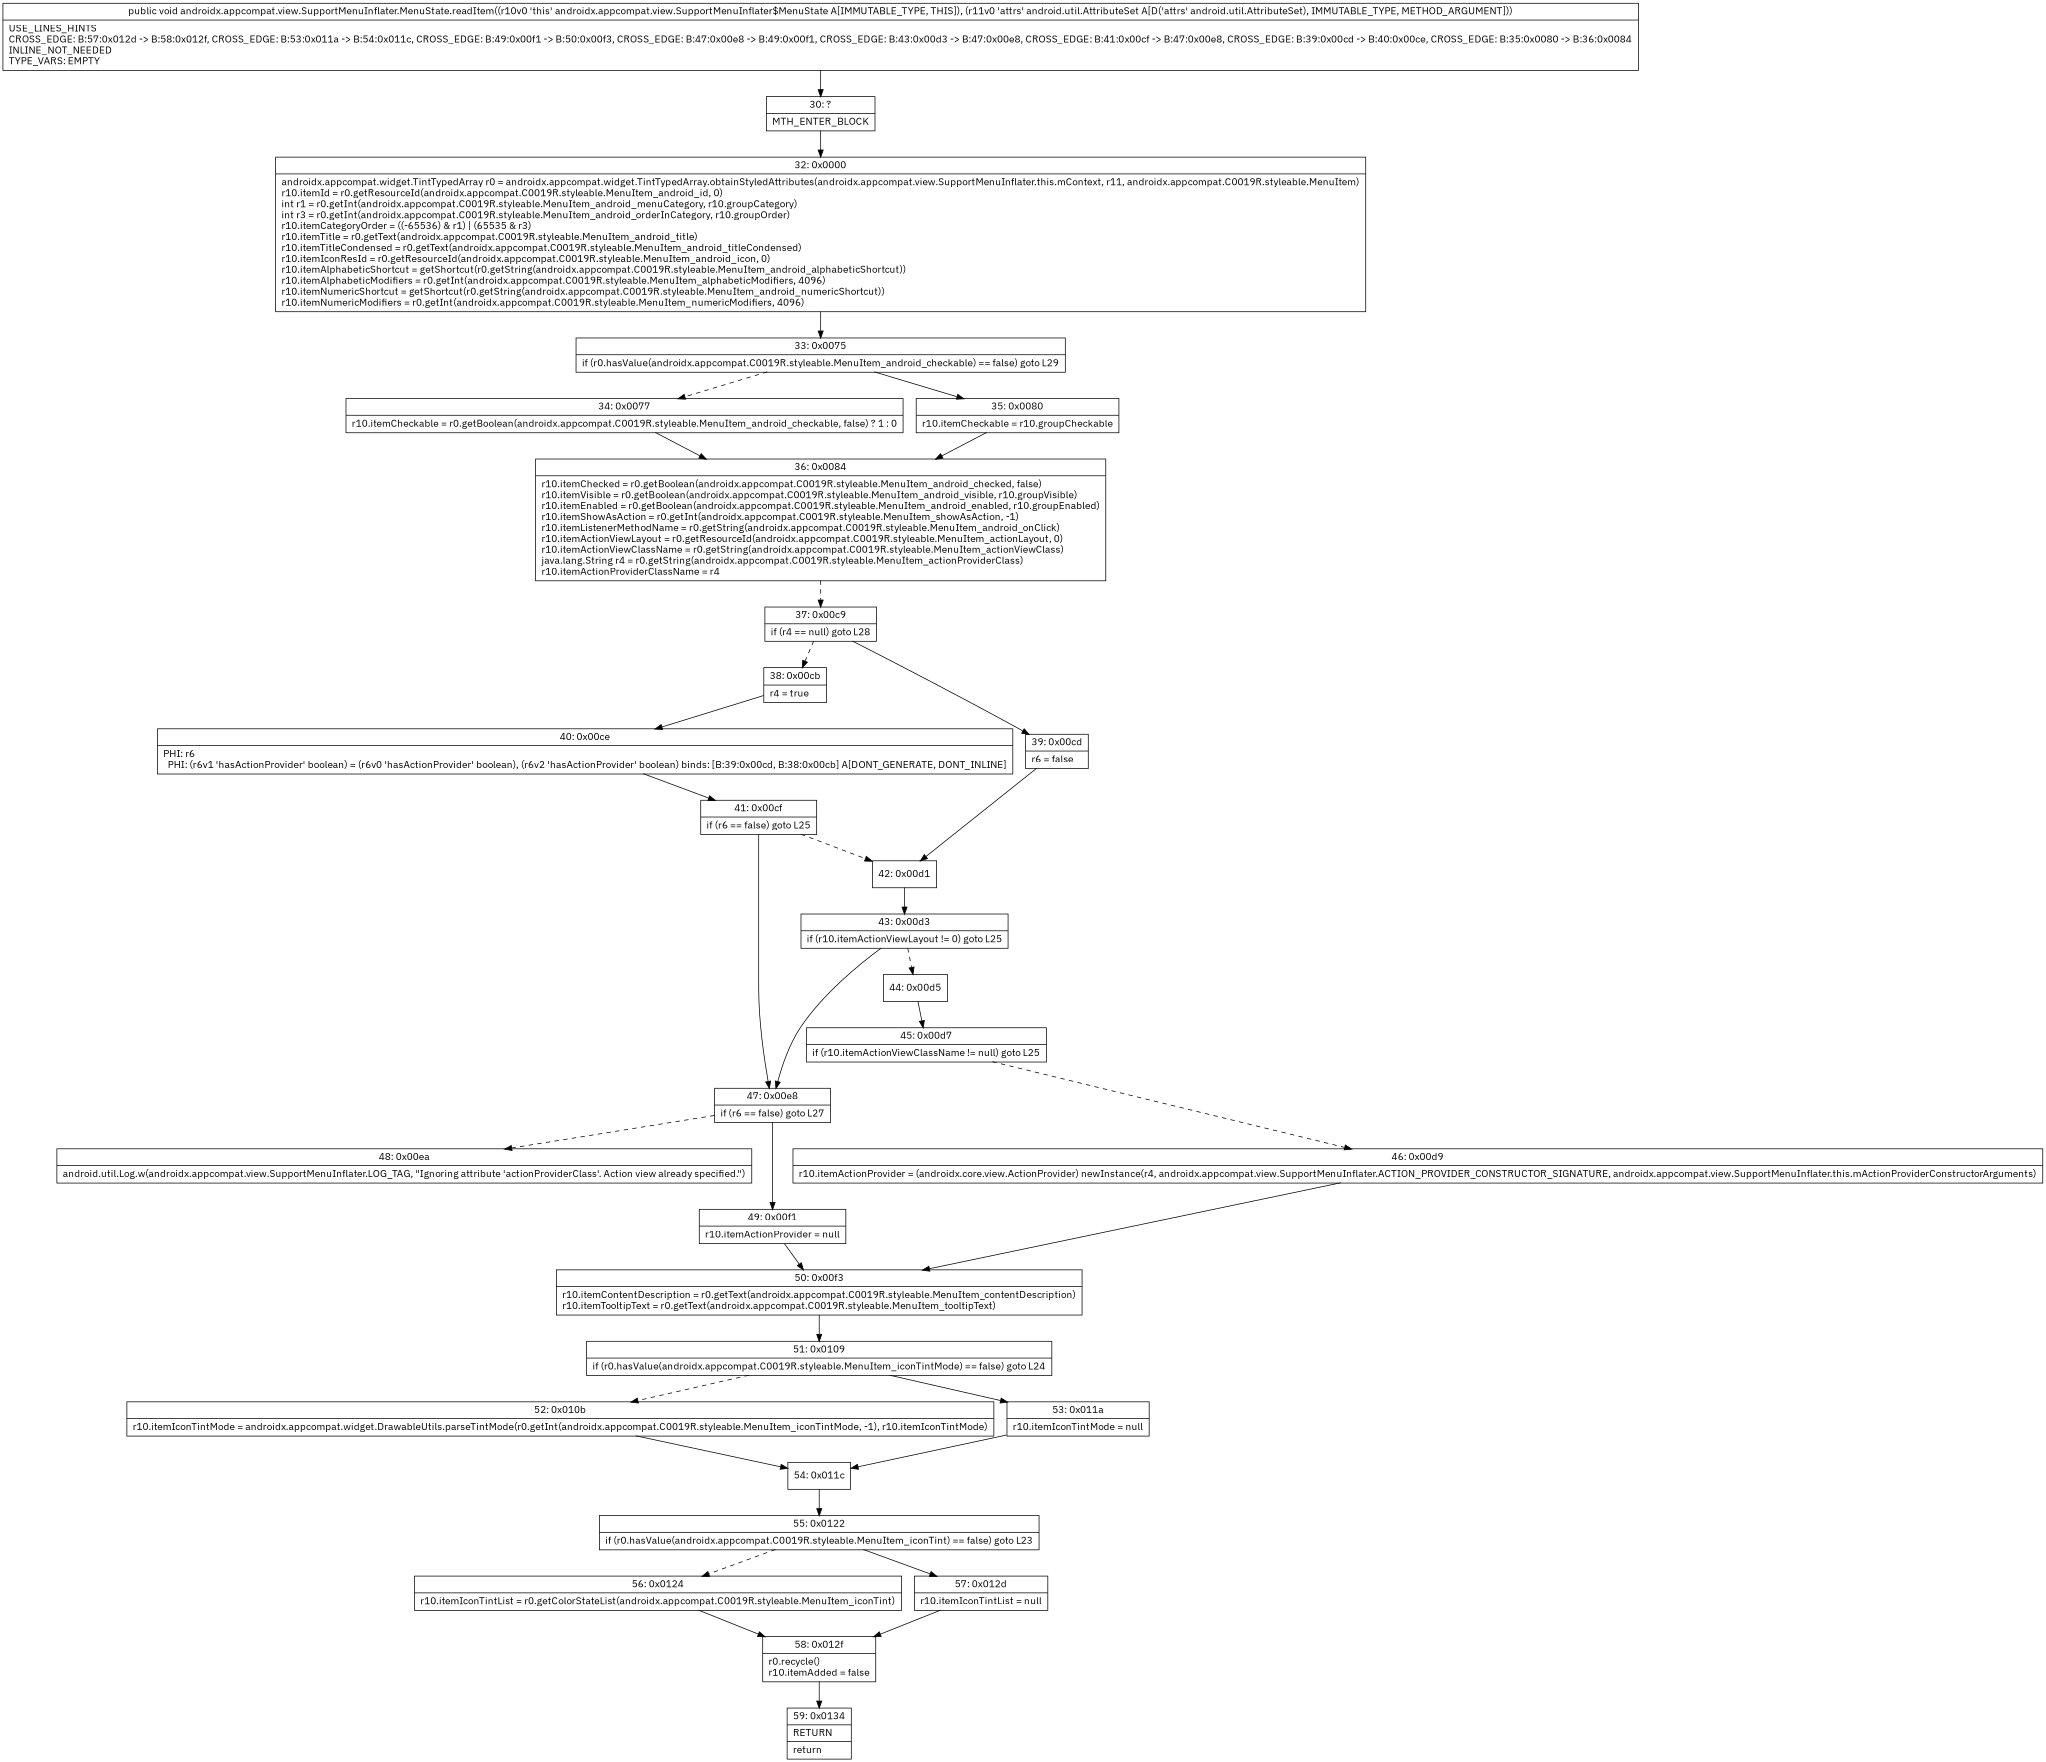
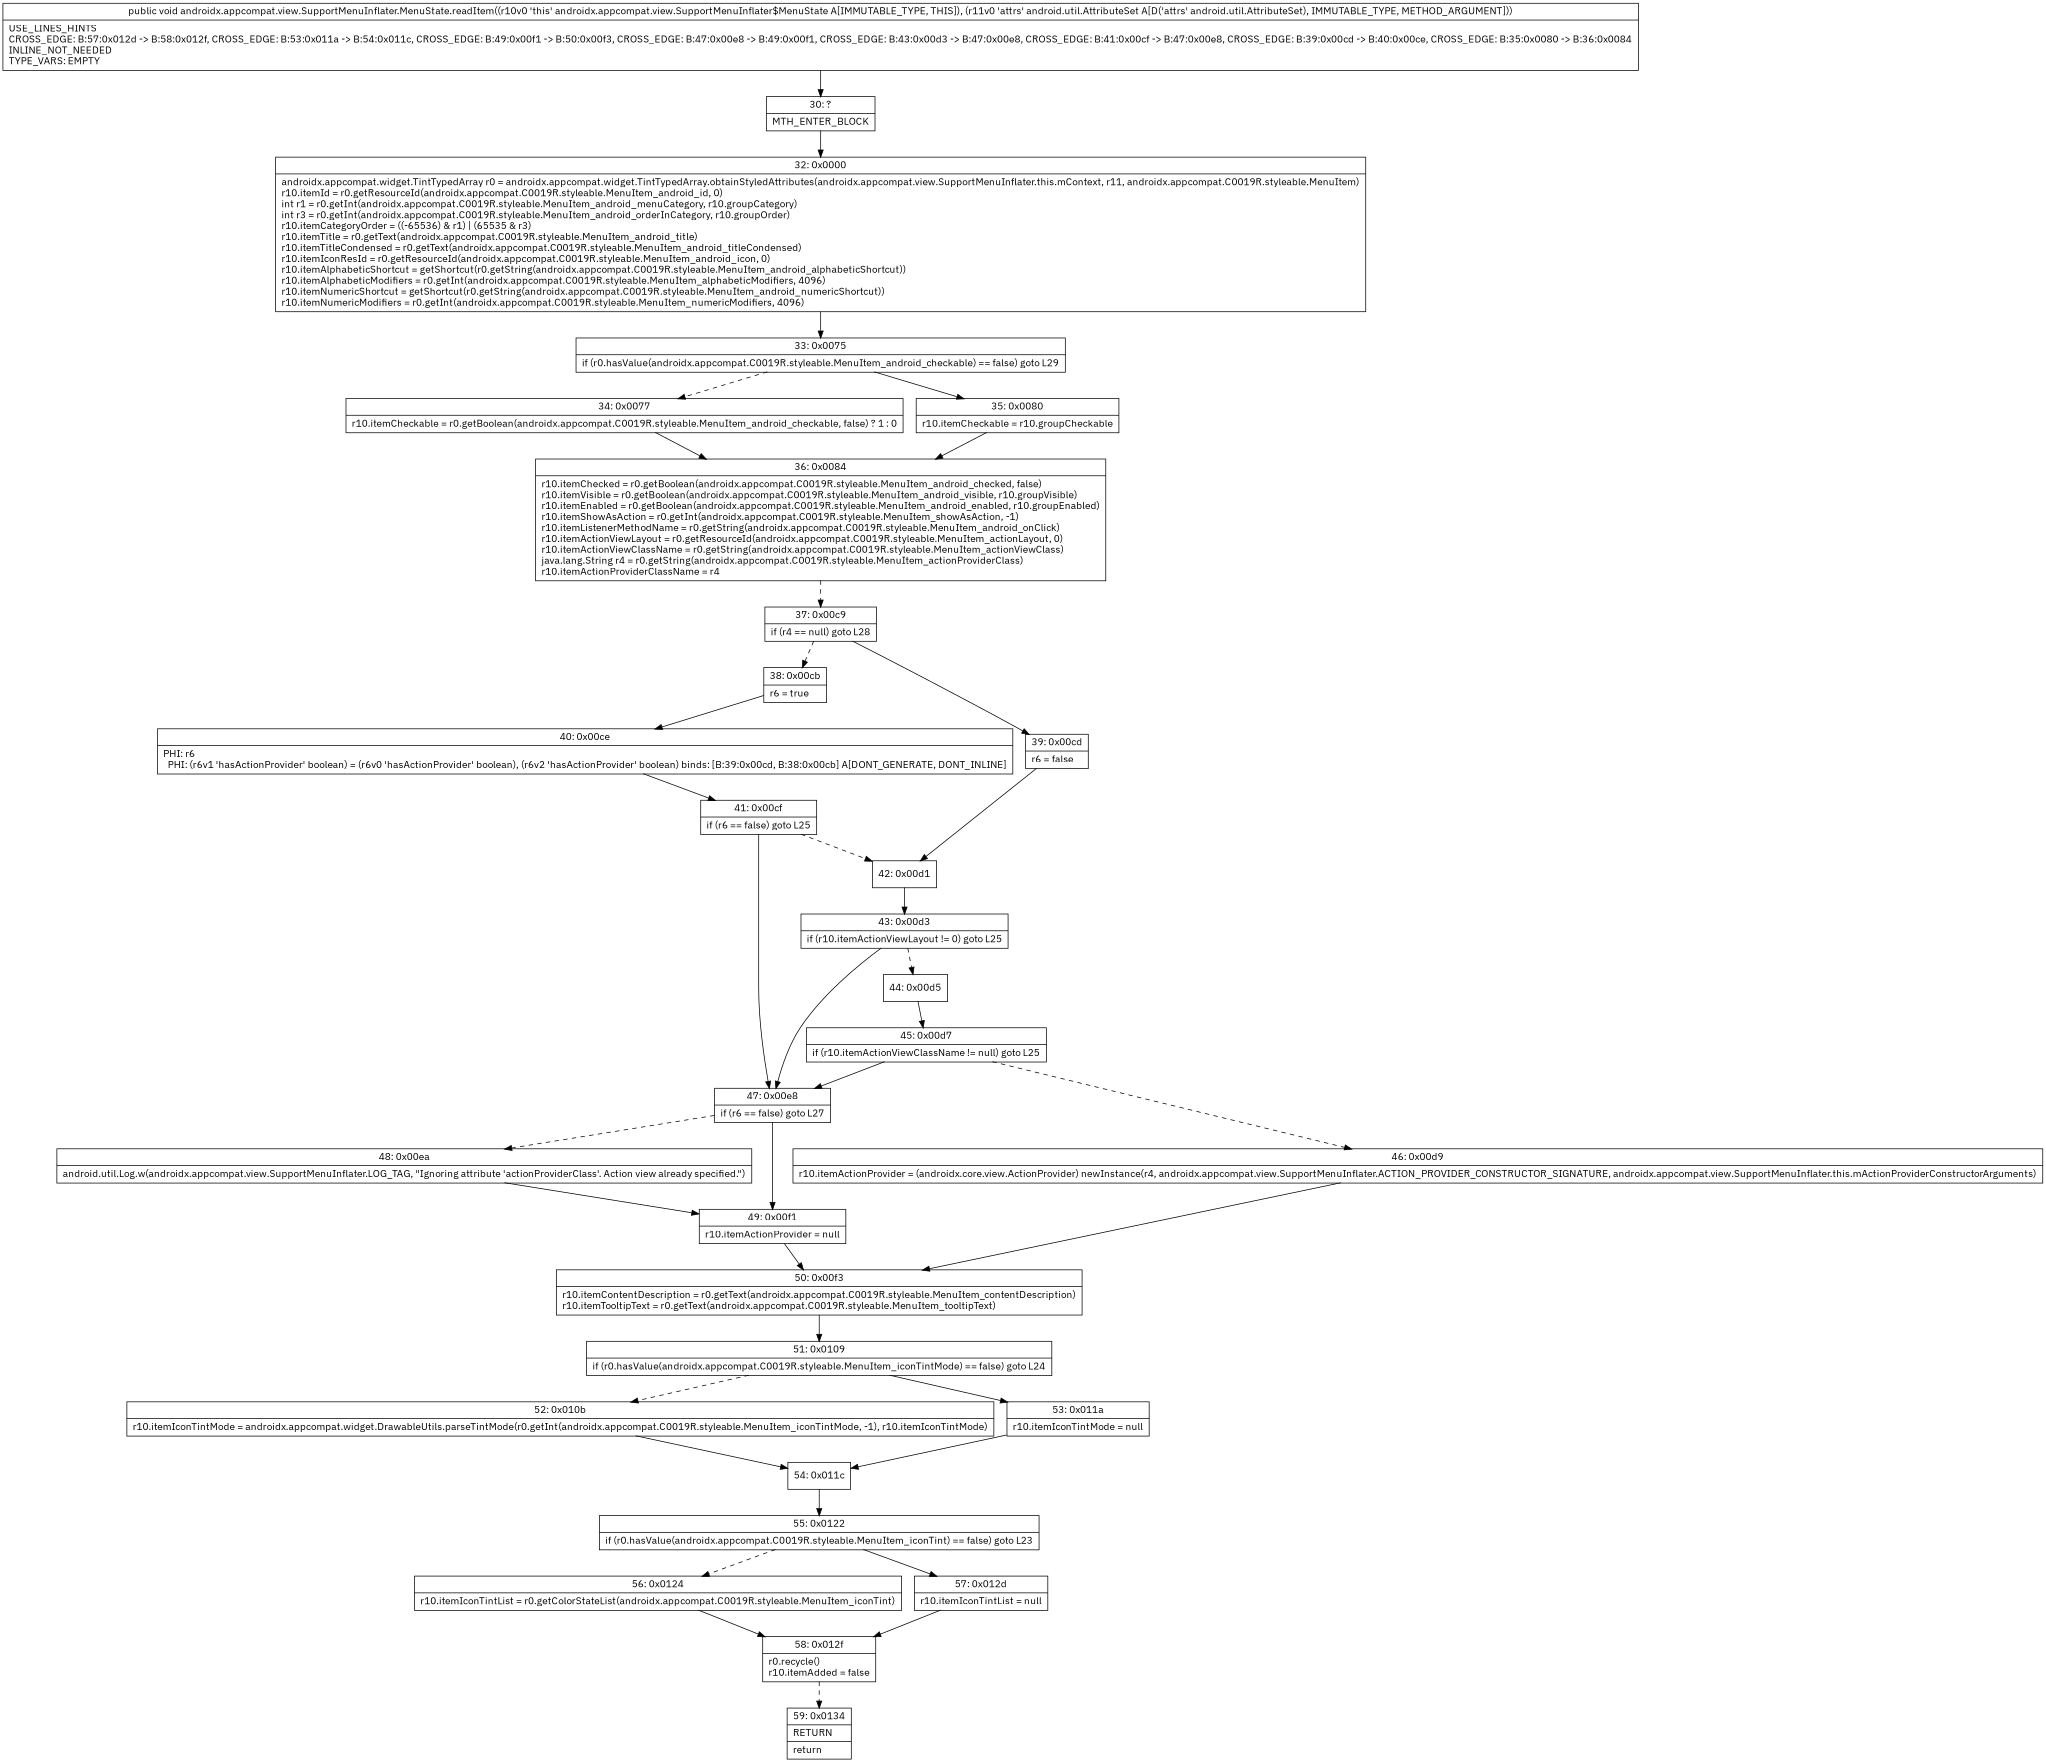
(790, 693) -> (790, 693)
none -> (853, 1074)
none -> (598, 1198)
(819, 1691) -> (819, 1691)
